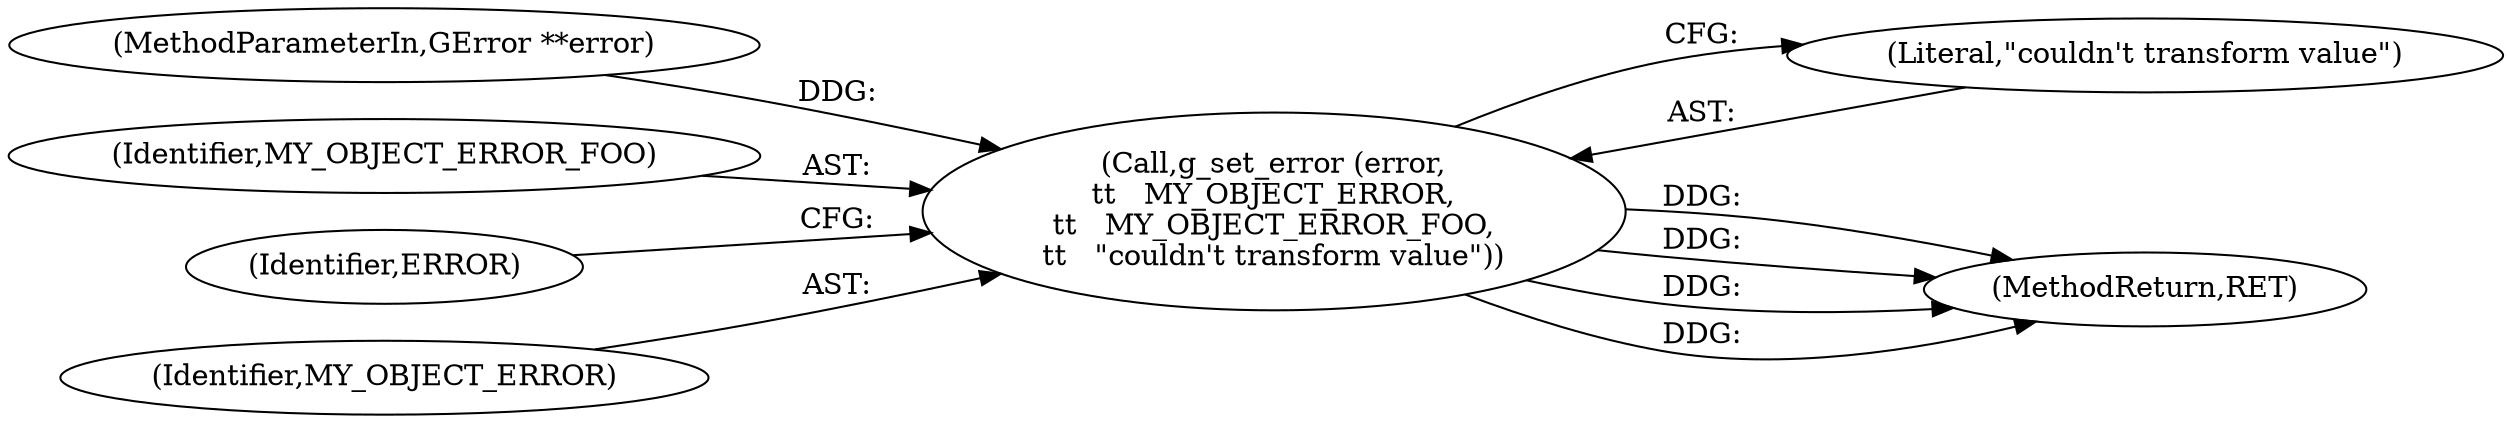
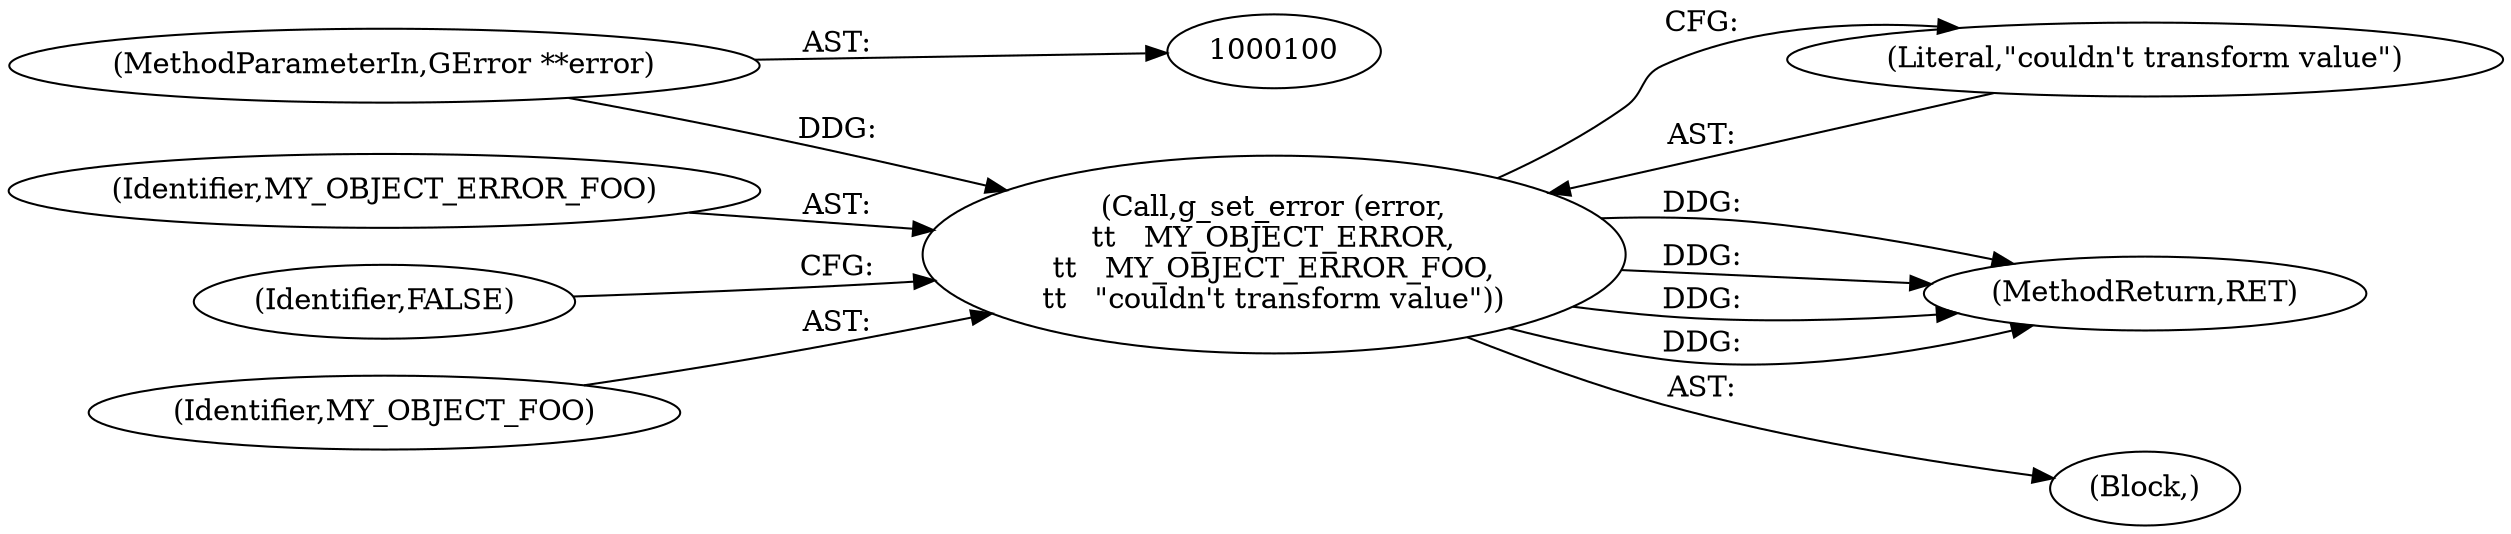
none -> (1274, 51)
(384, 267) -> (384, 302)
(384, 378) -> (384, 413)
none -> (2145, 489)
